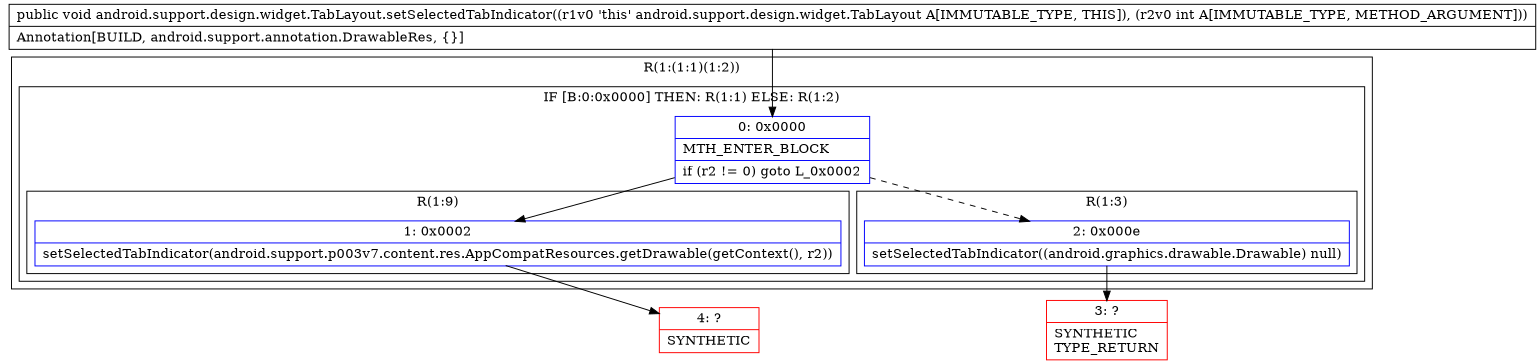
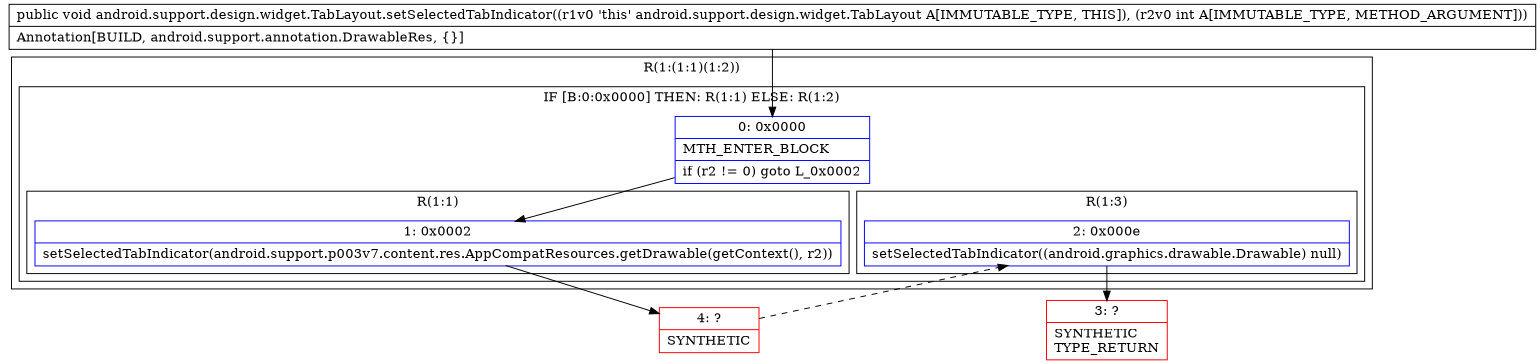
(945, 198) -> (867, 296)
(438, 202) -> (438, 202)
